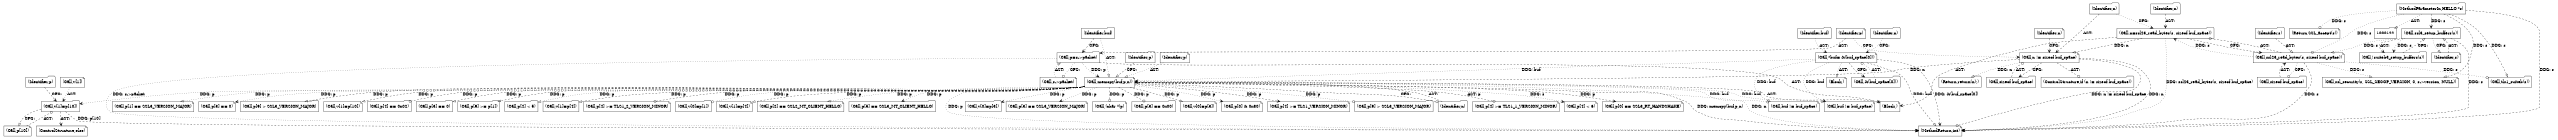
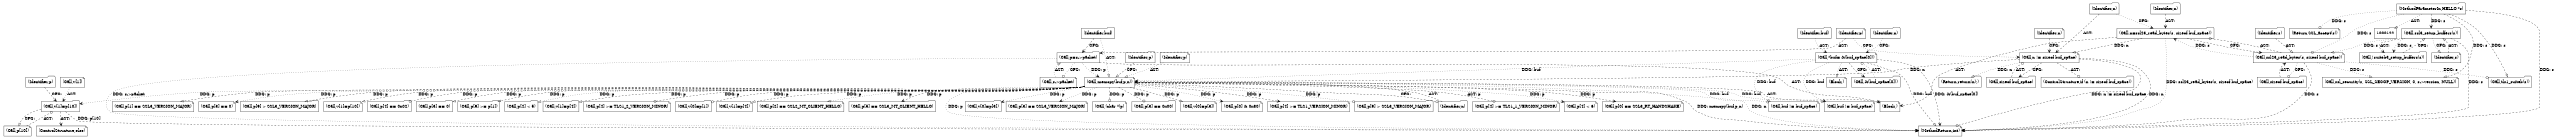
(994, 88) -> (994, 88)
(899, 89) -> (899, 89)
(634, 90) -> (634, 90)
(1537, 94) -> (1537, 94)
